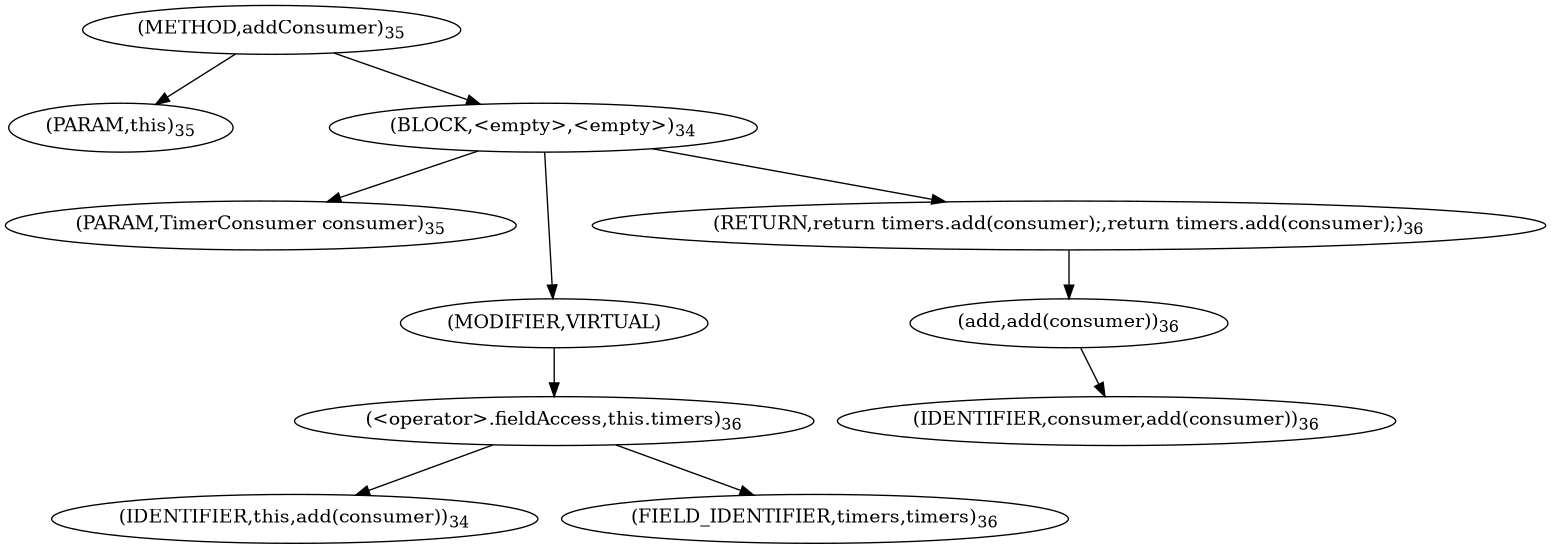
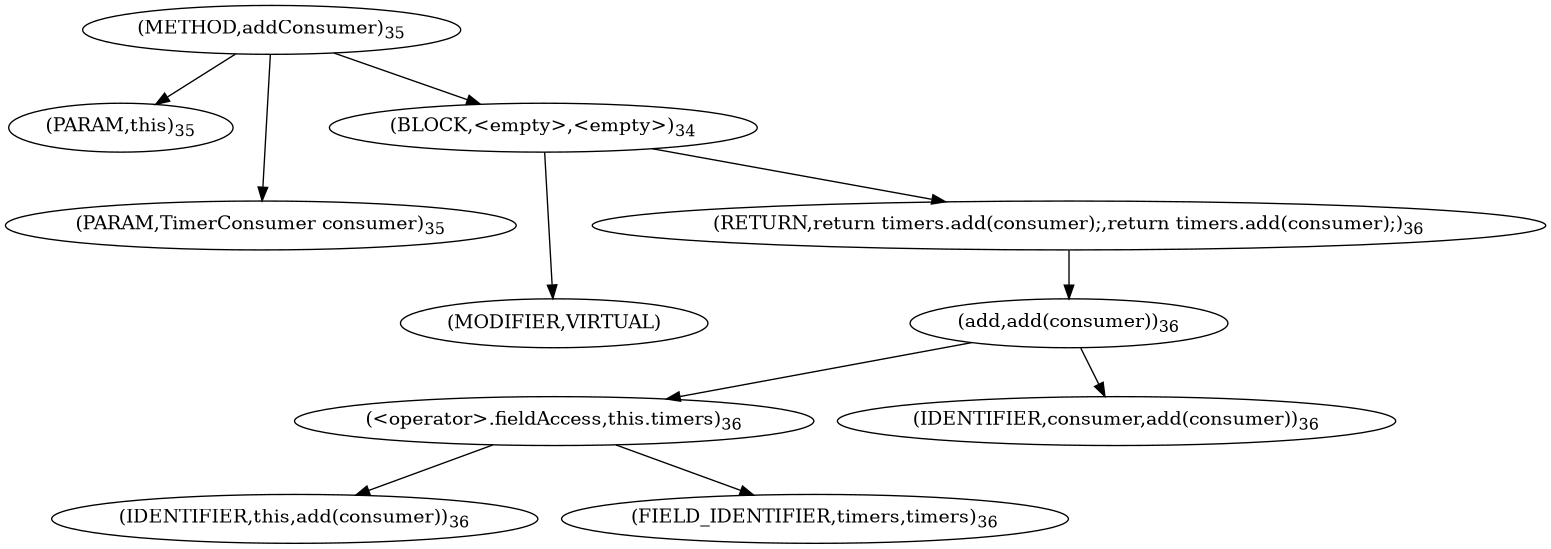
(409, 174) -> (267, 121)
(554, 366) -> (826, 370)
(460, 517) -> (460, 517)
